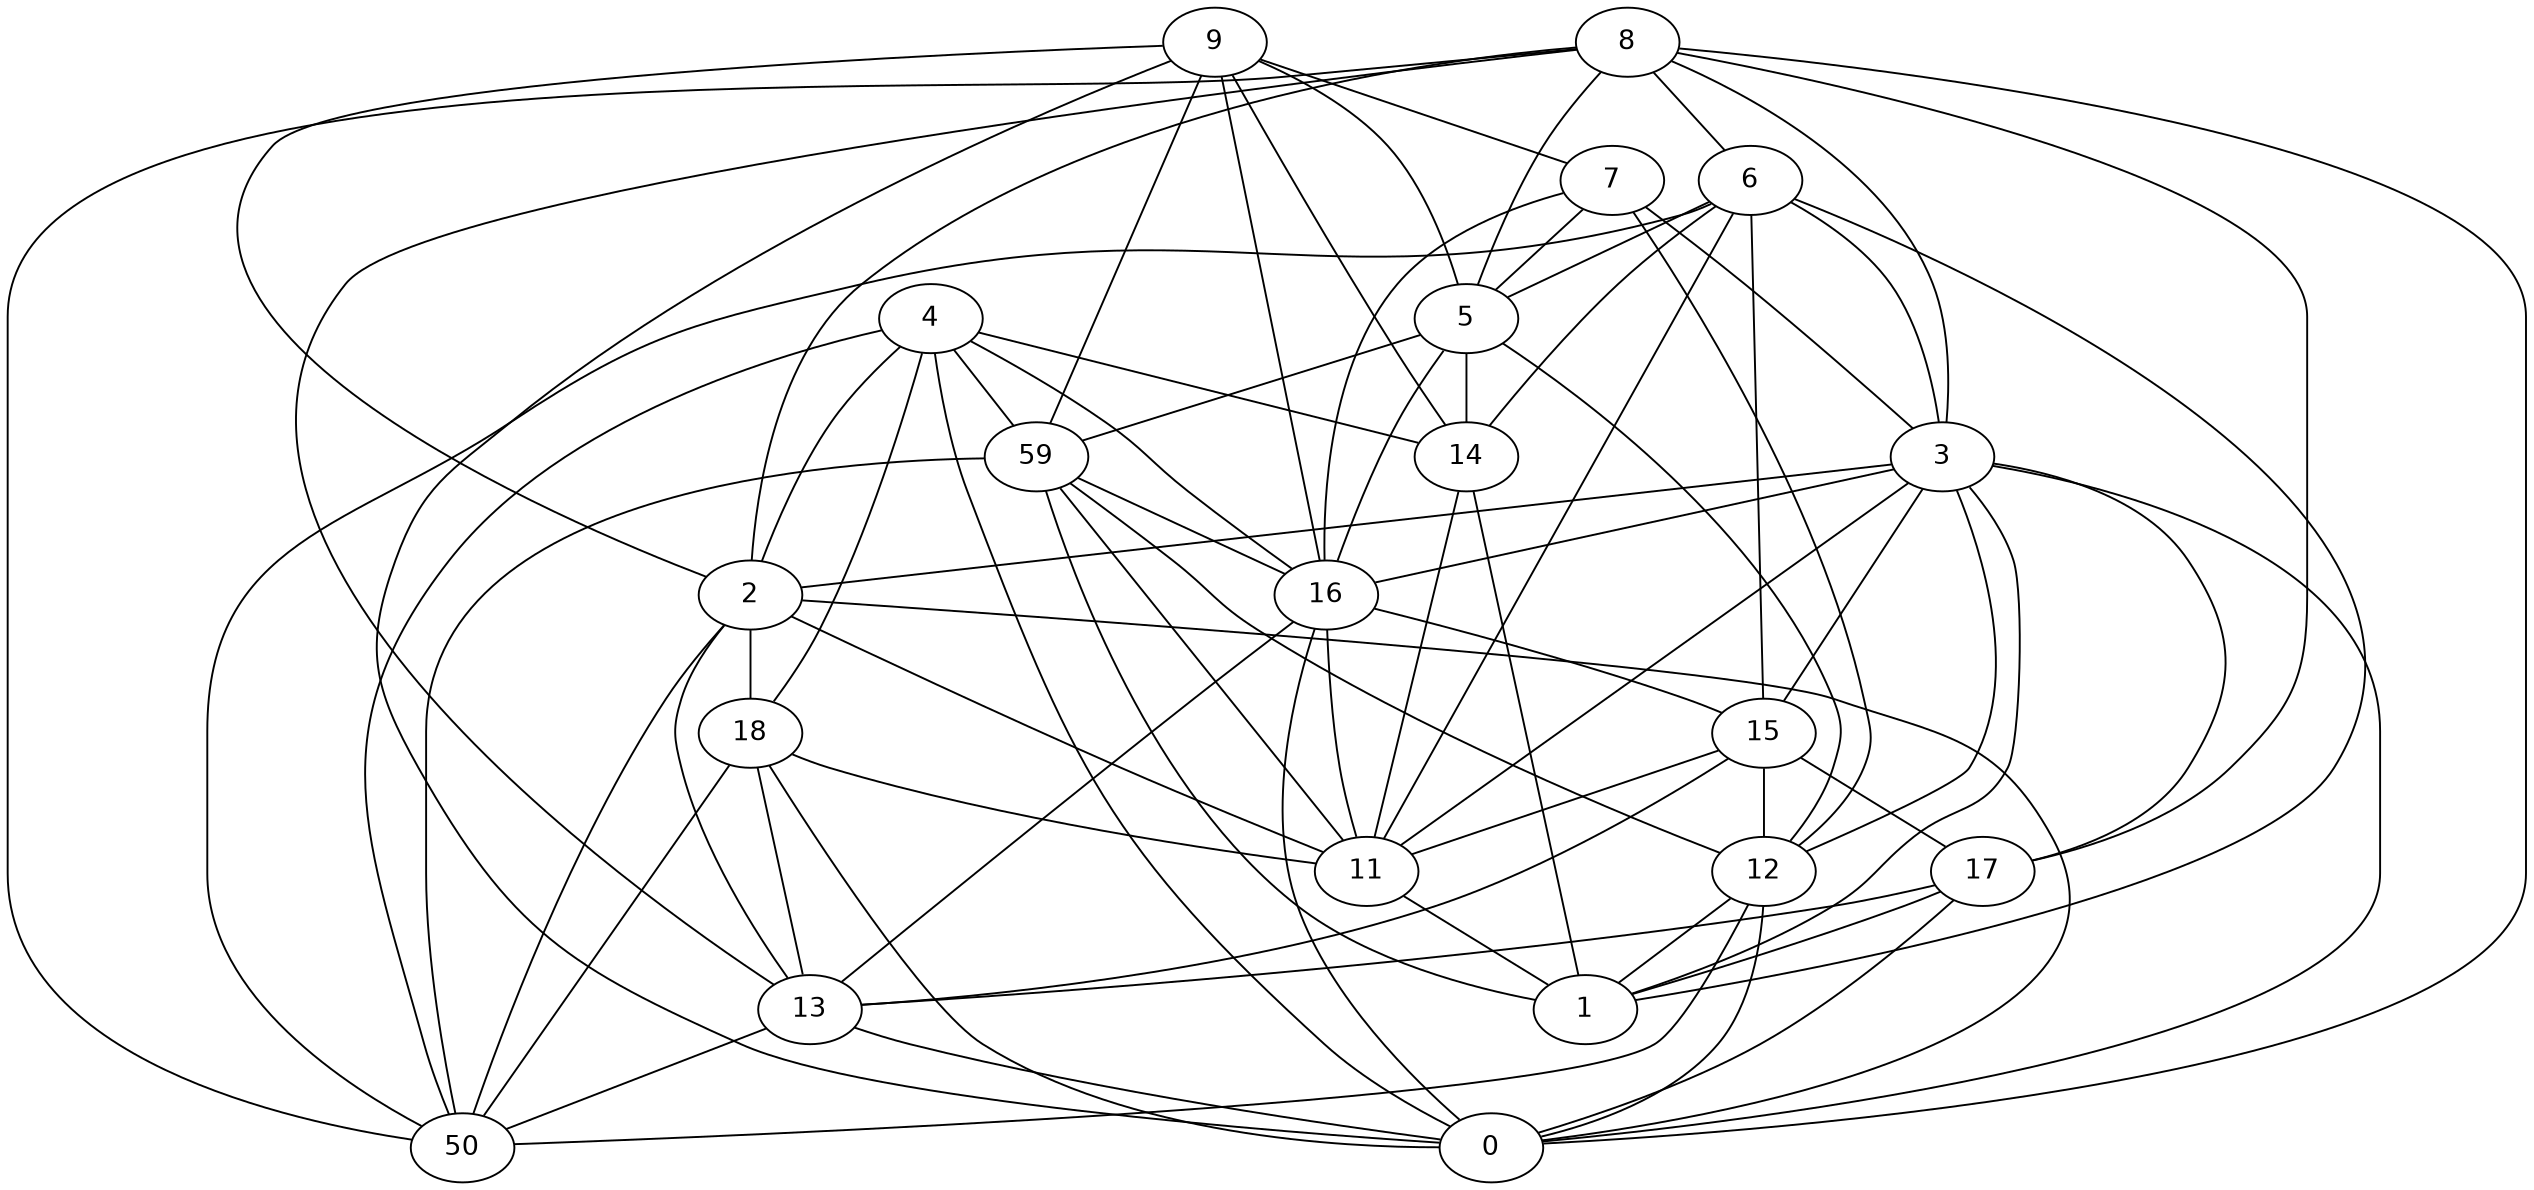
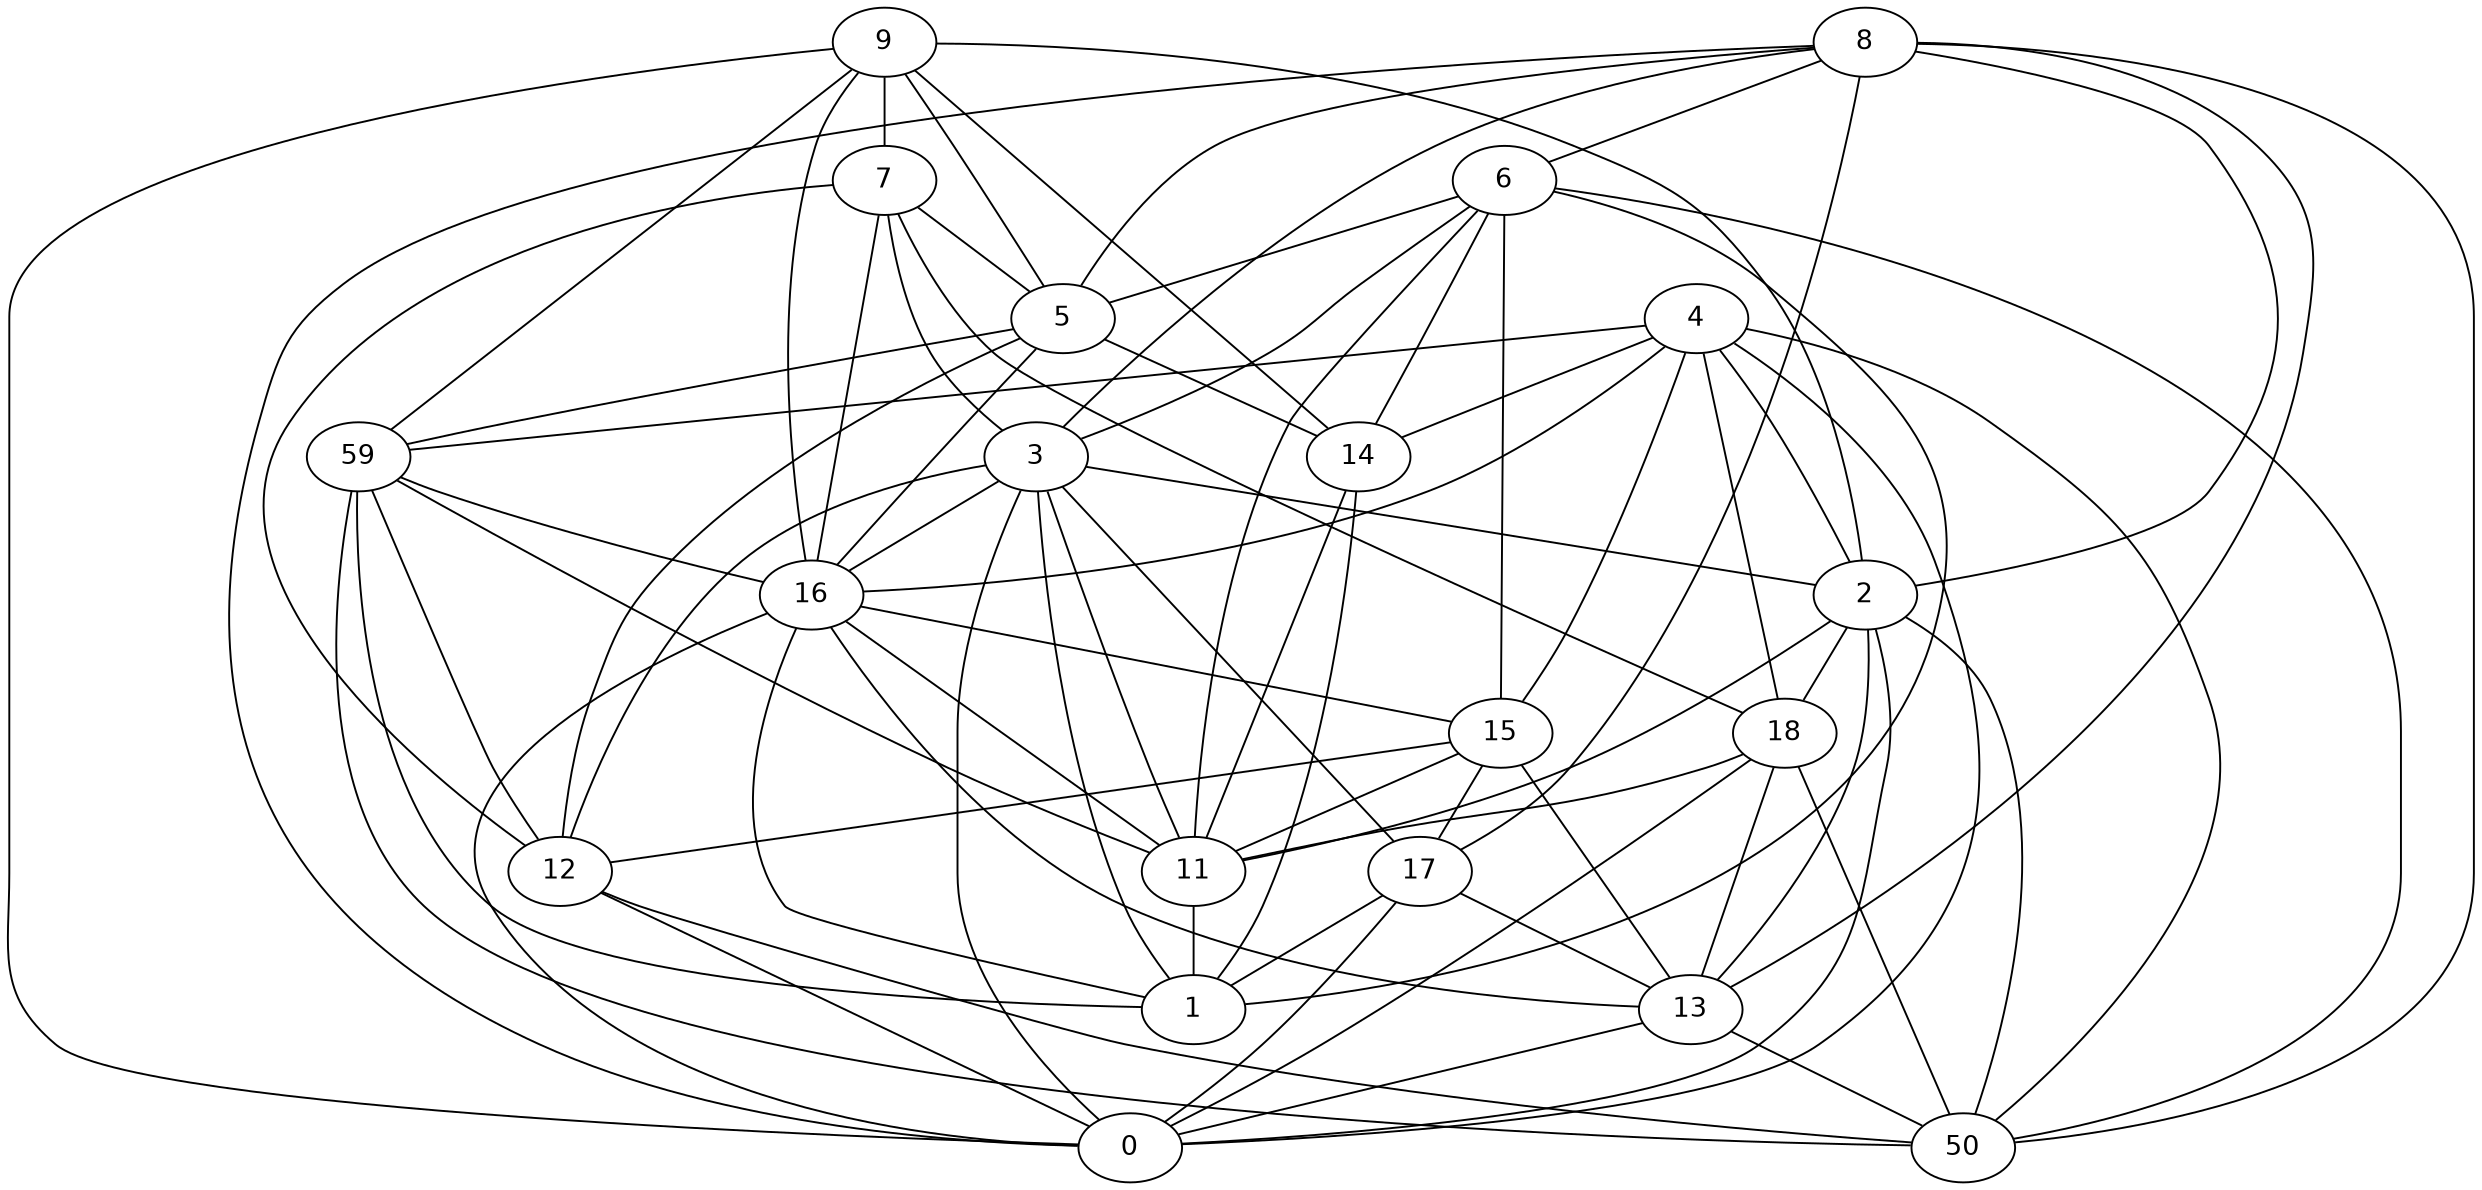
none -> (1219, 474)
(1853, 595) -> (1615, 532)
(1675, 941) -> (823, 920)
